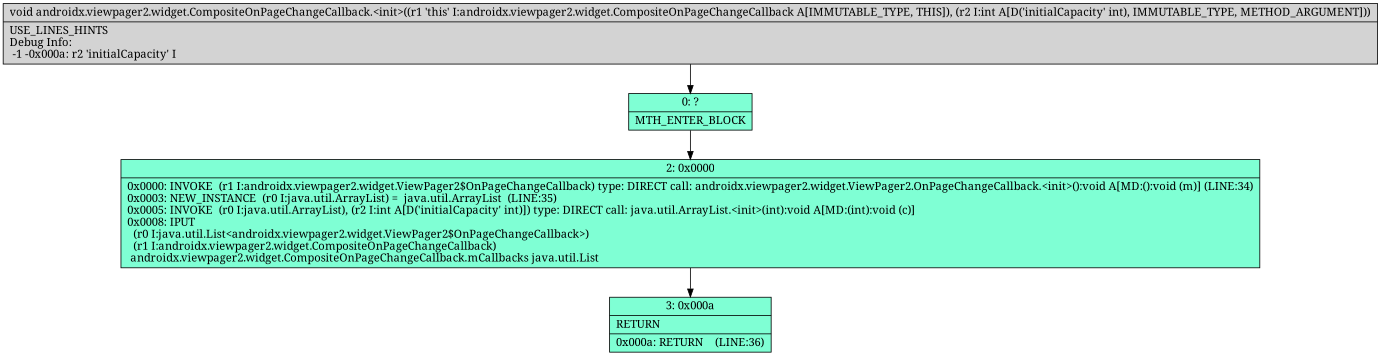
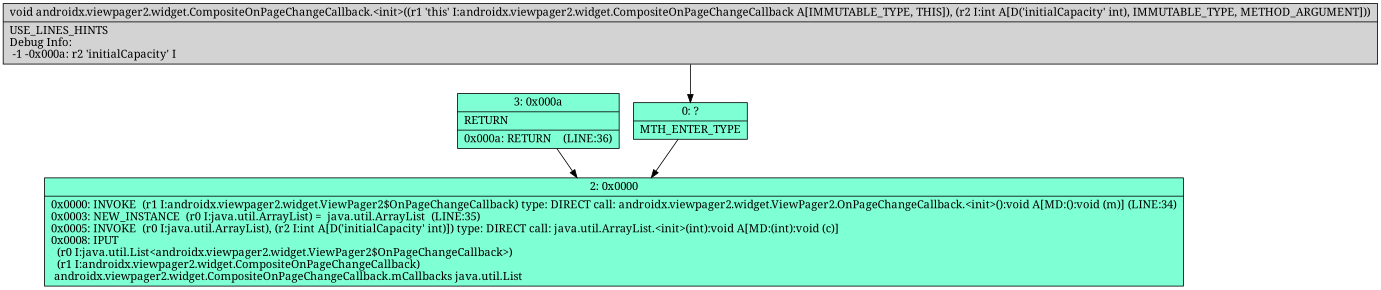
(690, 121) -> (690, 130)
(690, 278) -> (565, 160)
